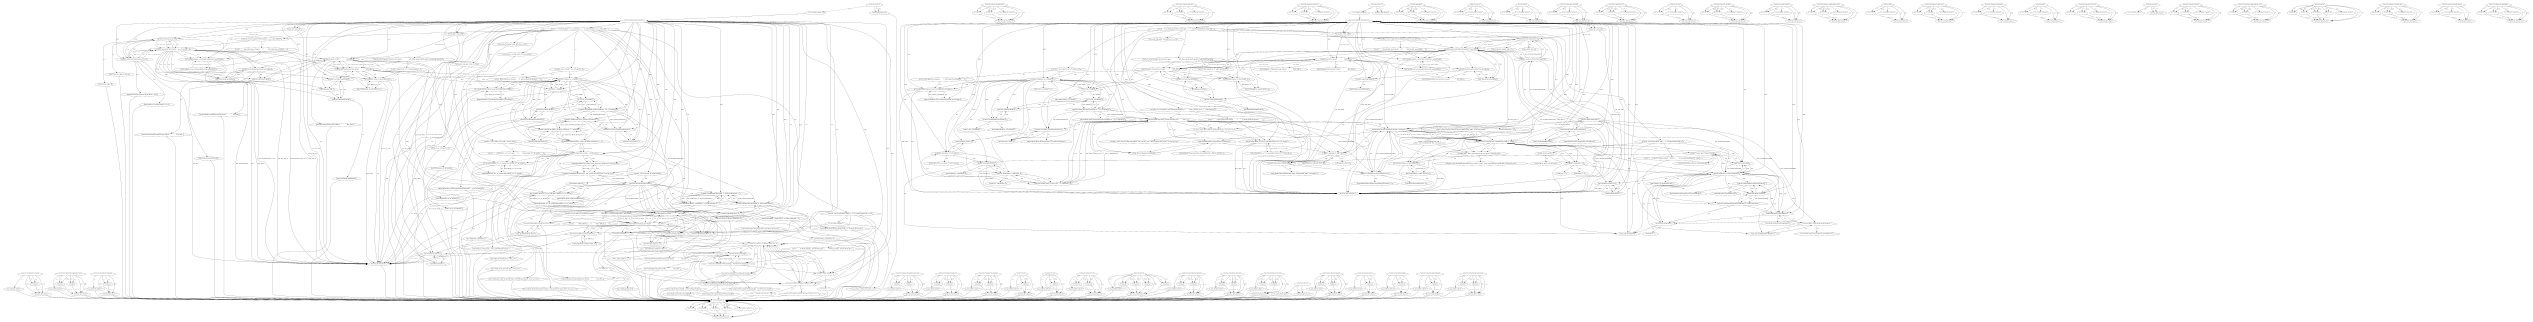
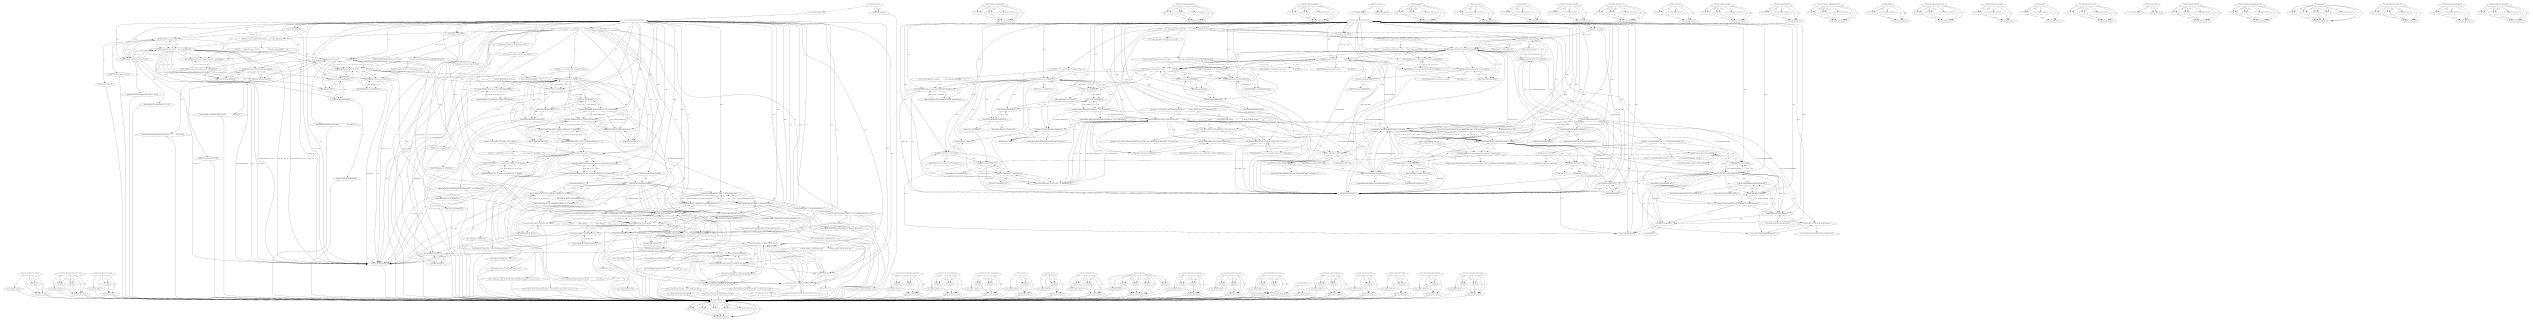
none -> (810, 209)
